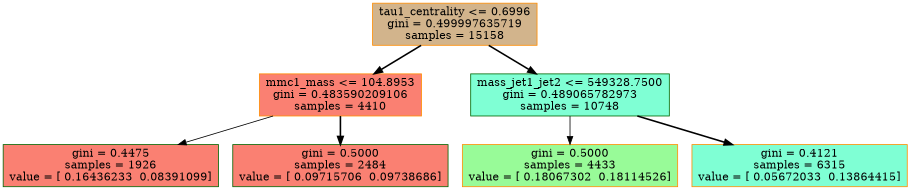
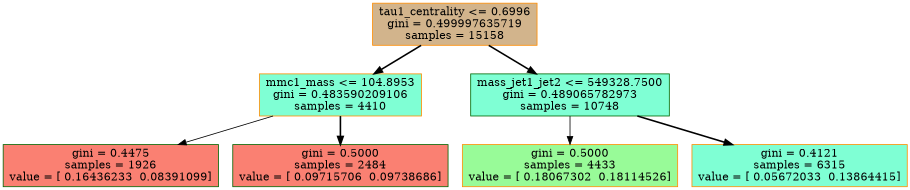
(340, 95) -> (340, 95)
